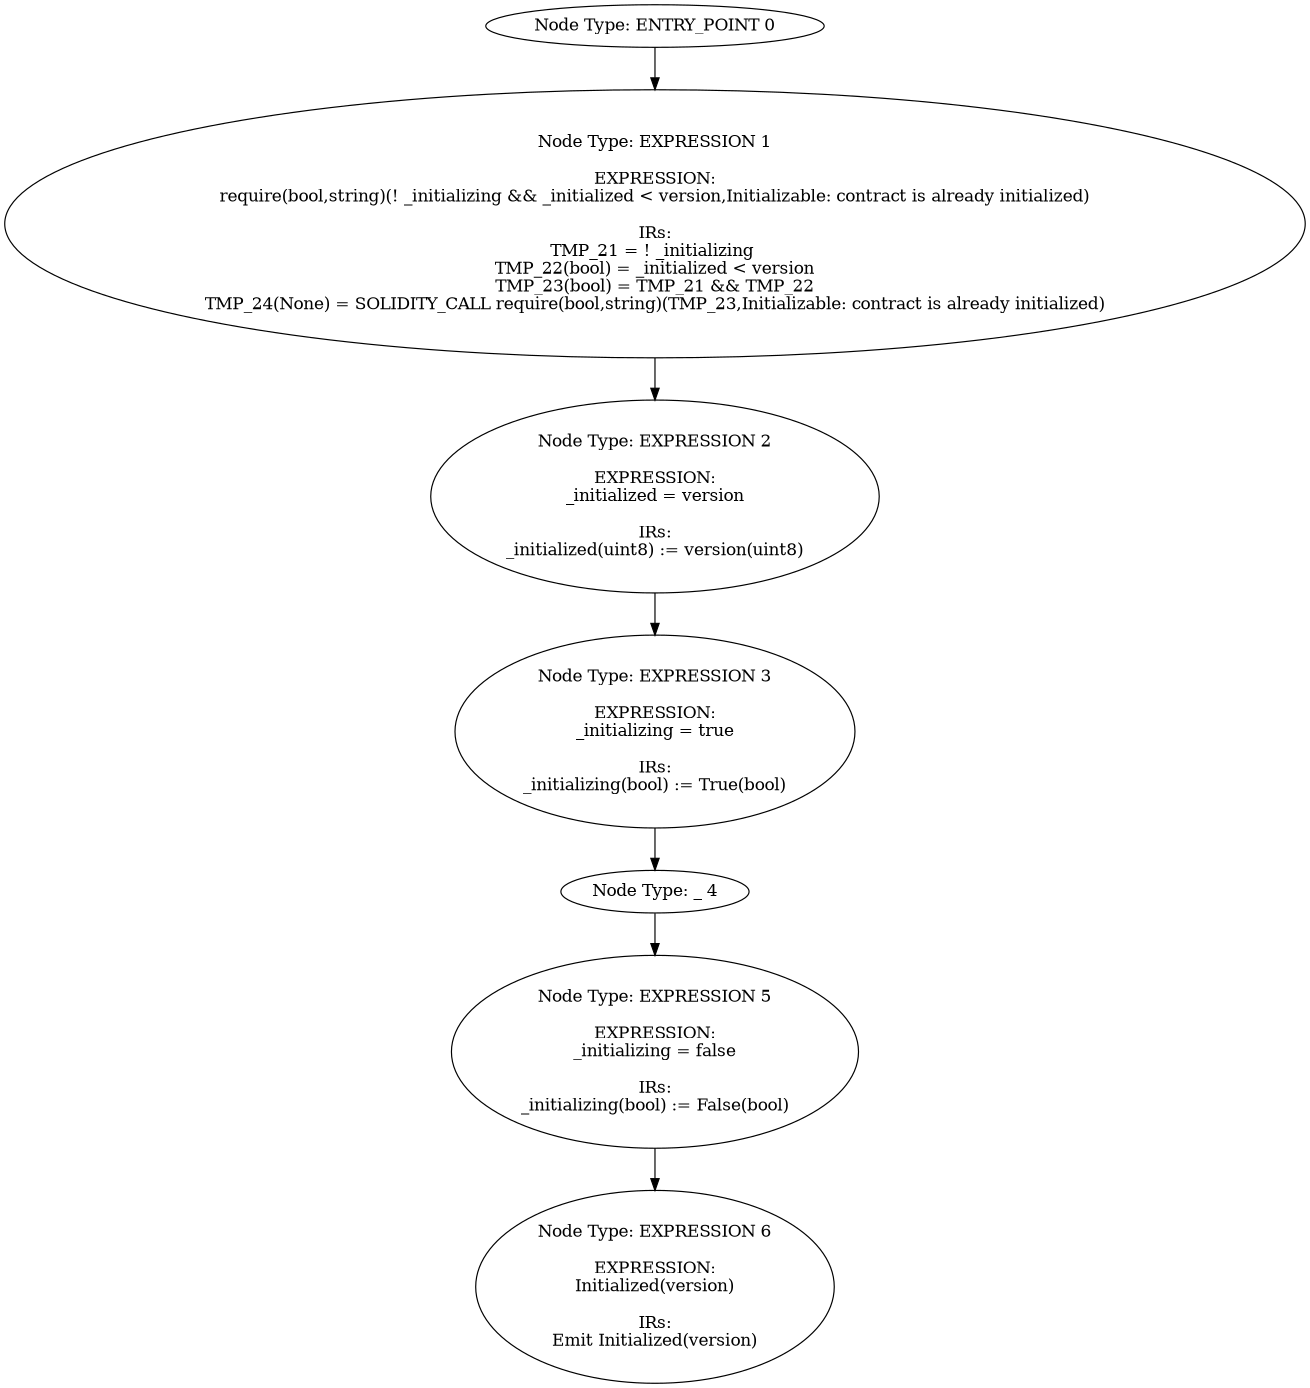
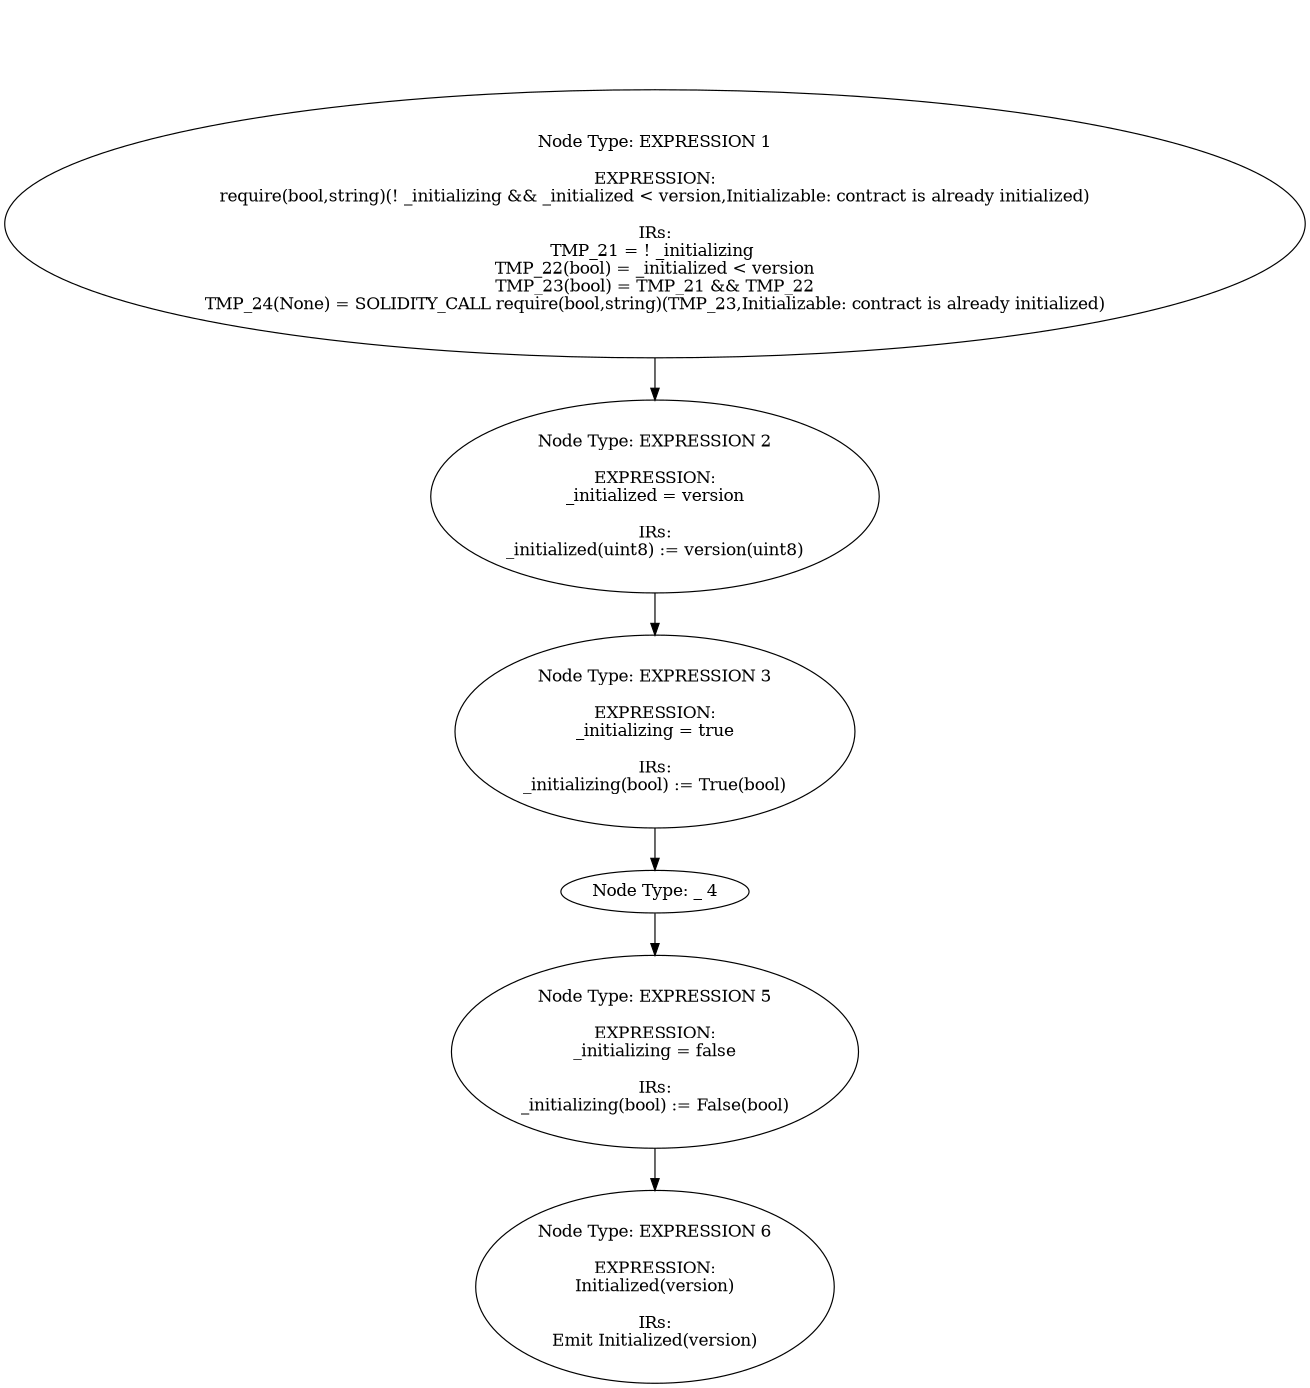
(655, 26) -> none
